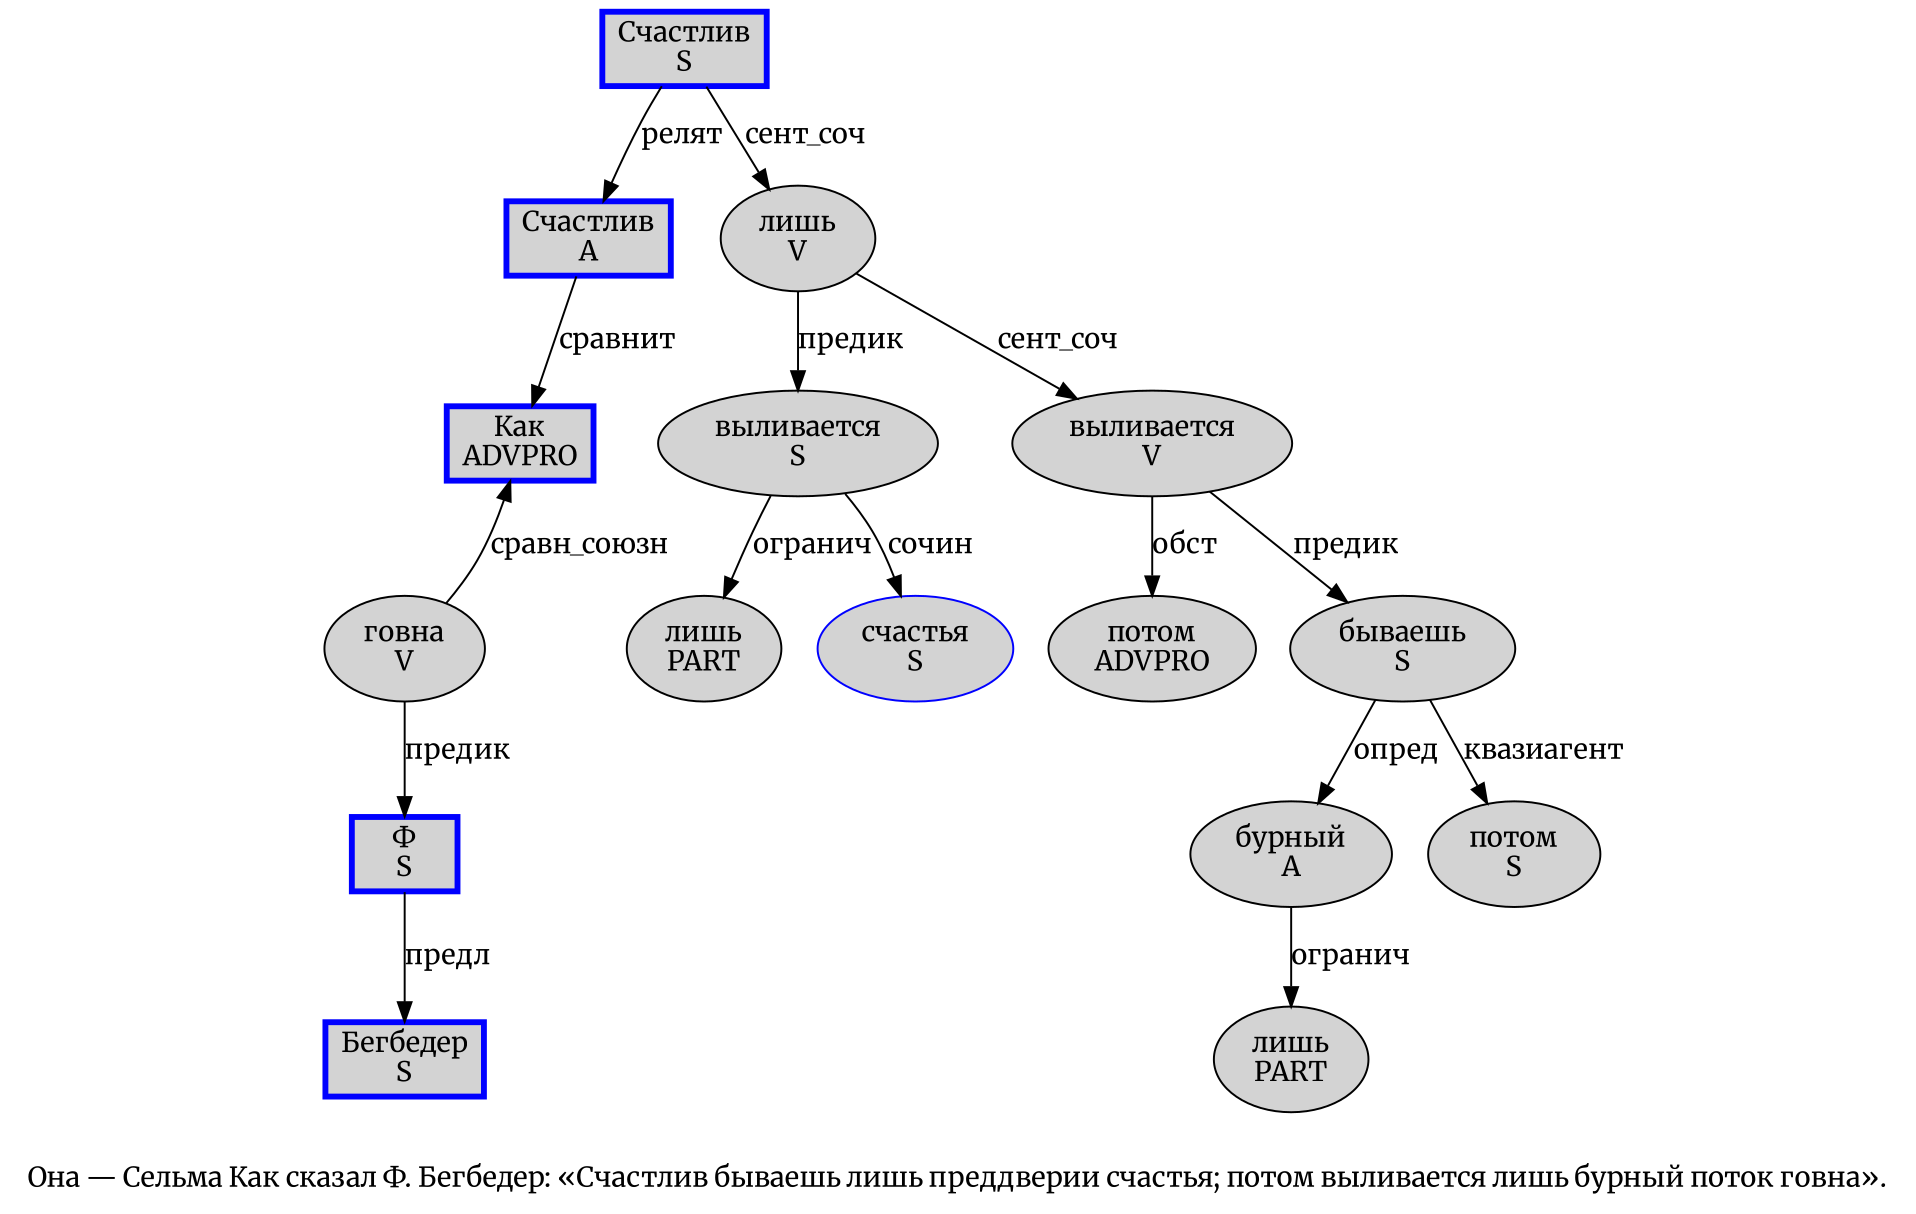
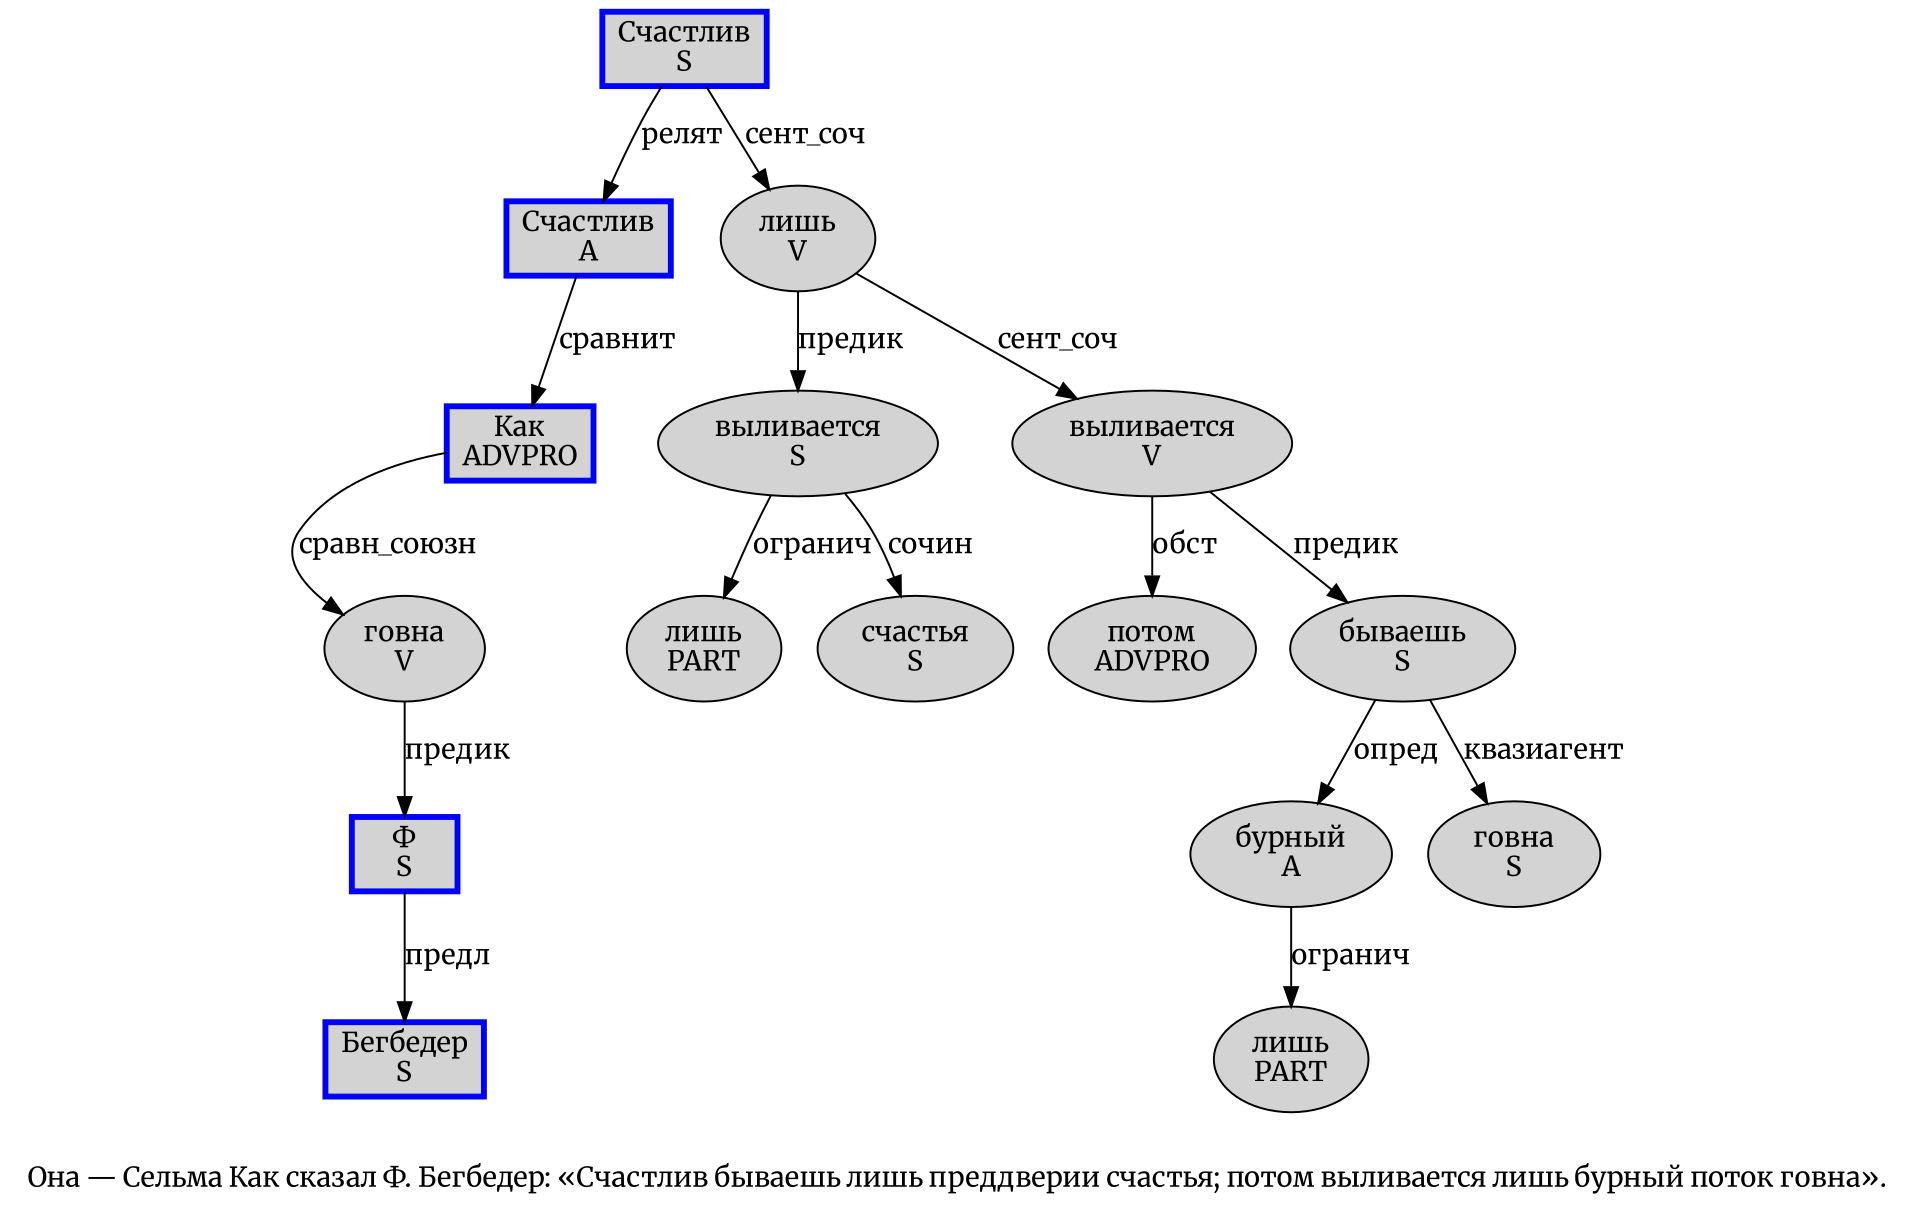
(480, 555) -> (329, 500)
(915, 649) -> (915, 649)
(1514, 854) -> (1514, 854)
